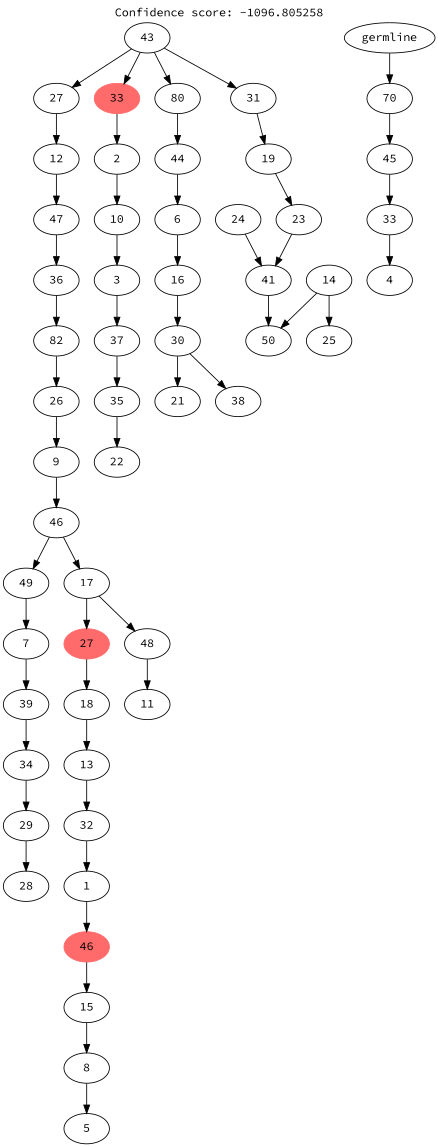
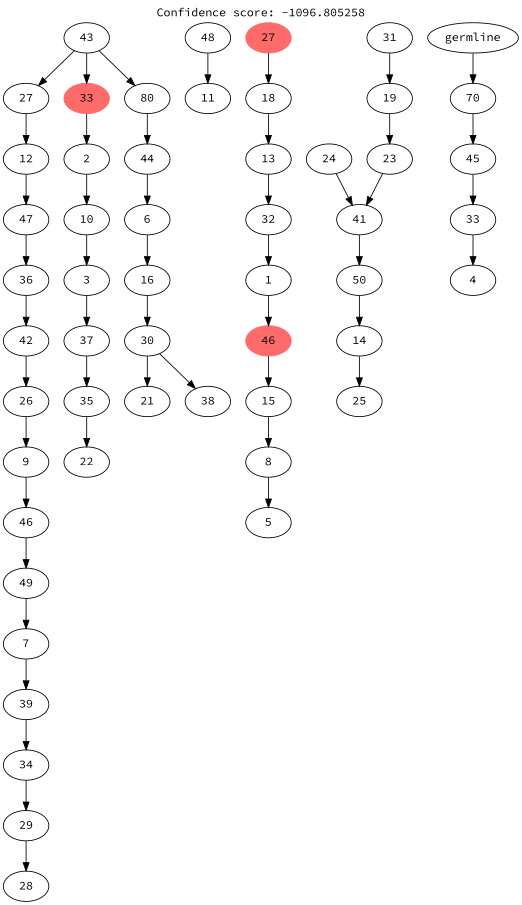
(197, 66) -> none
(302, 308) -> (359, 306)
(56, 341) -> (26, 341)
(87, 583) -> none
